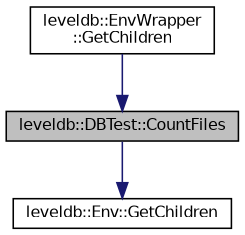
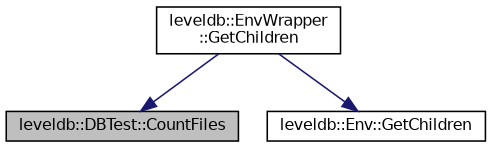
(122, 162) -> (312, 78)
